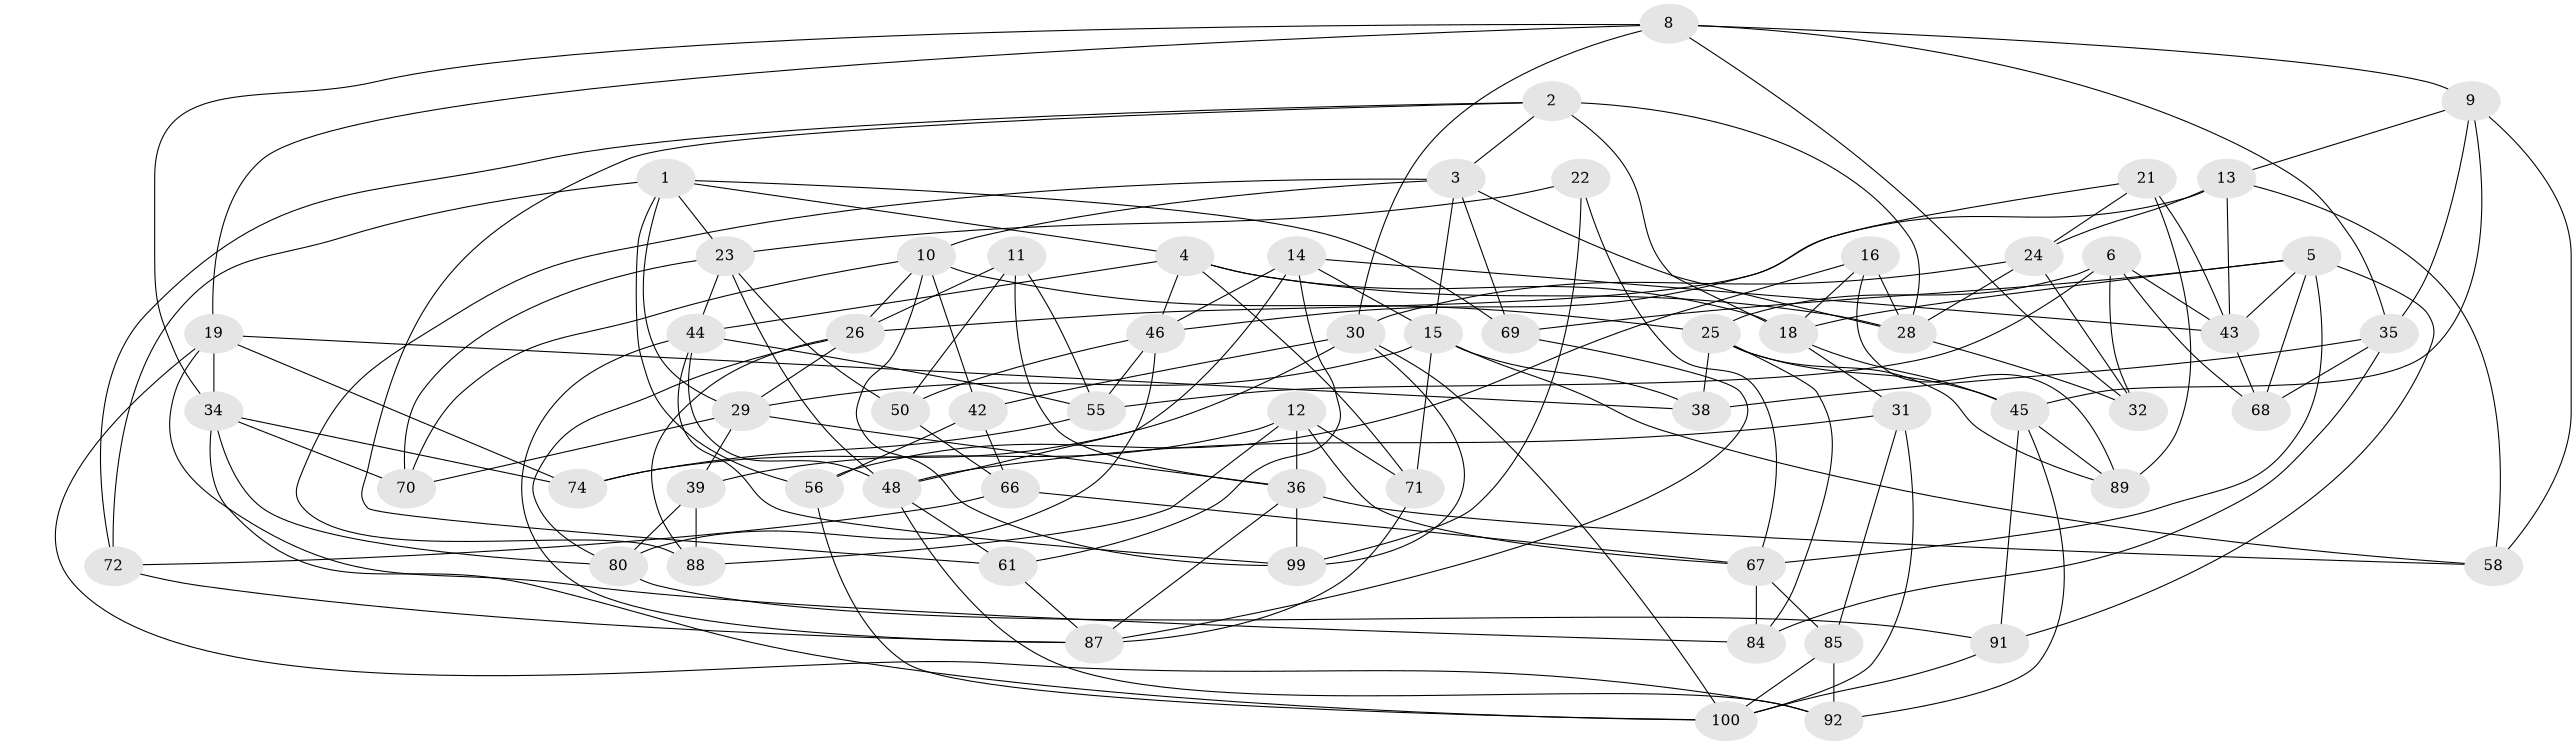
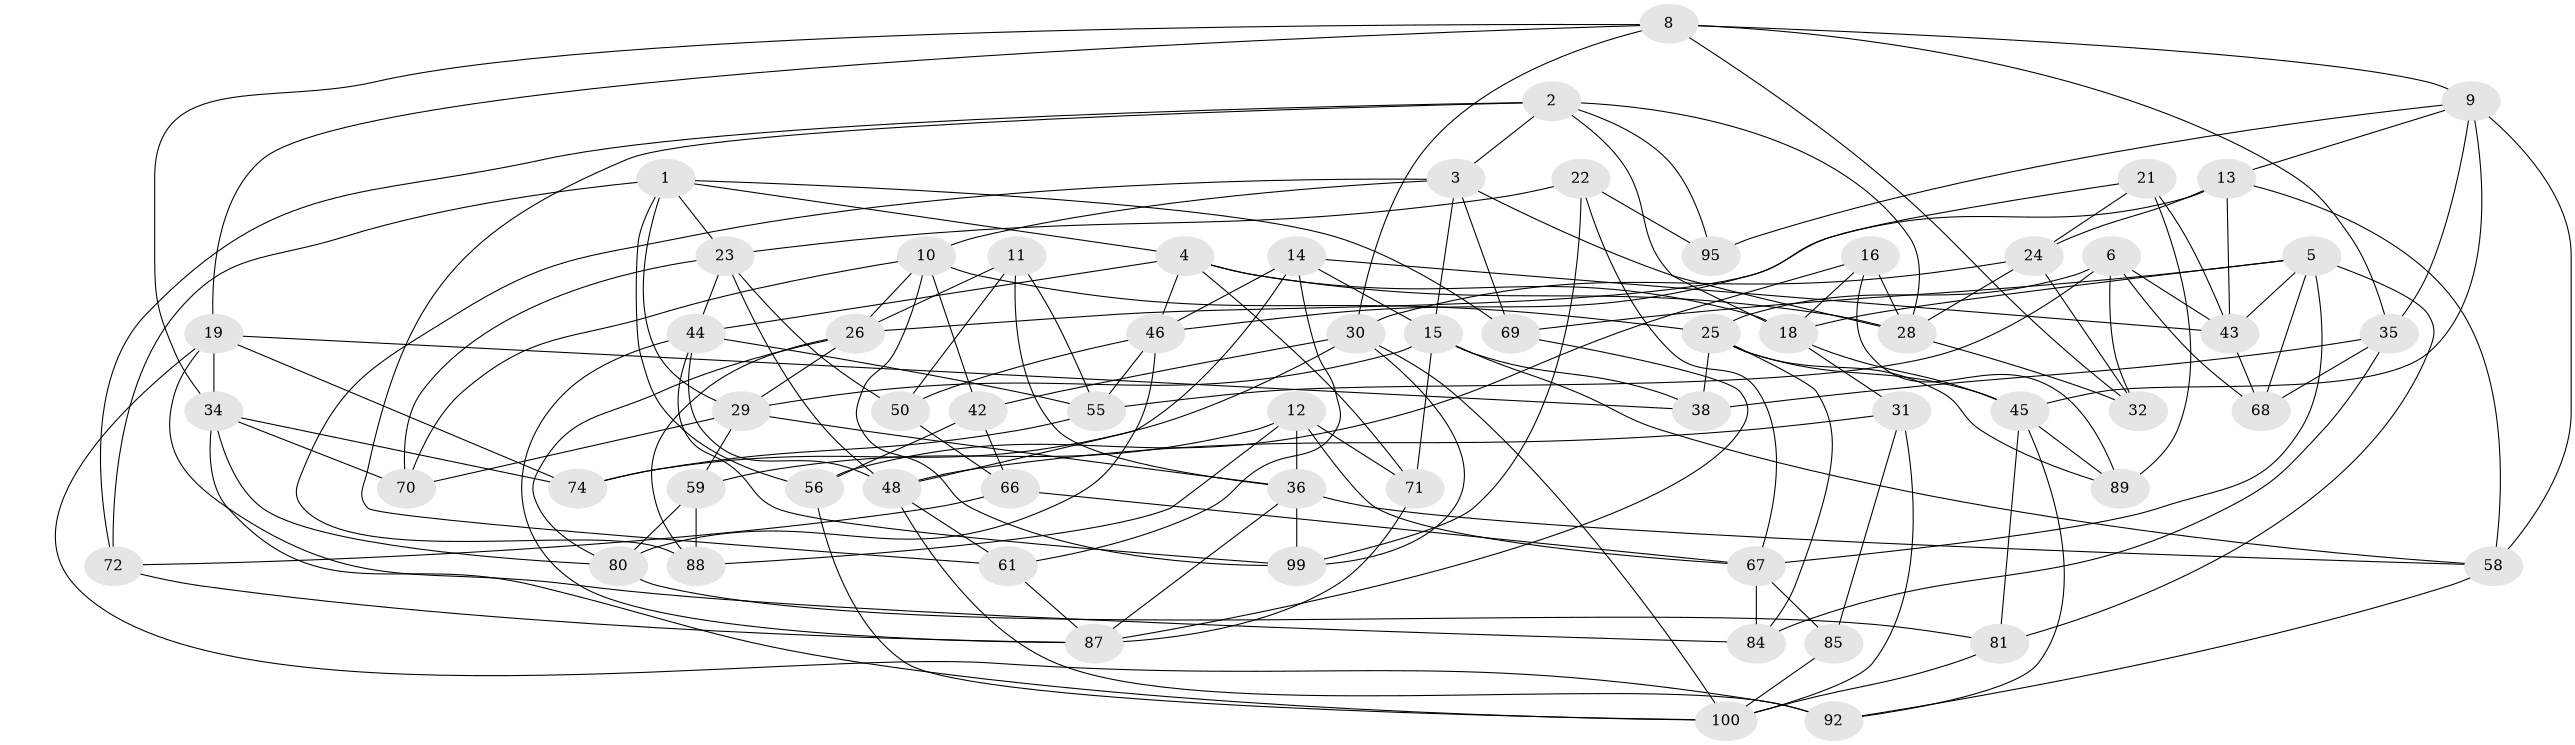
none -> (1711, 256)
(696, 489) -> (696, 489)
(2000, 644) -> (2000, 644)
(1834, 679) -> (2169, 658)
